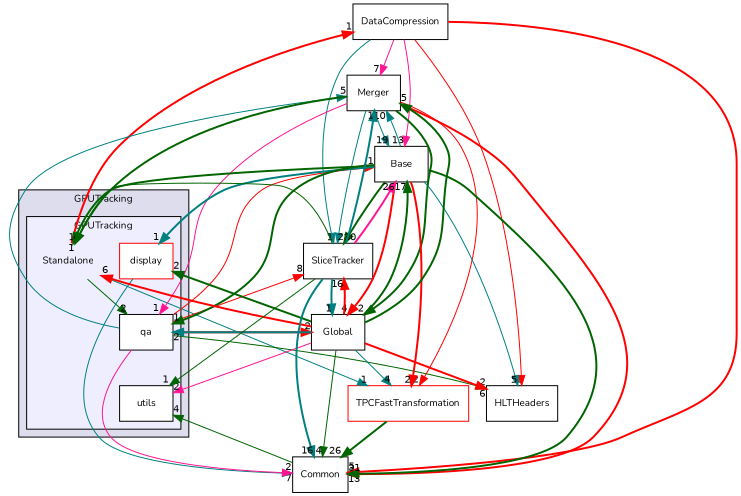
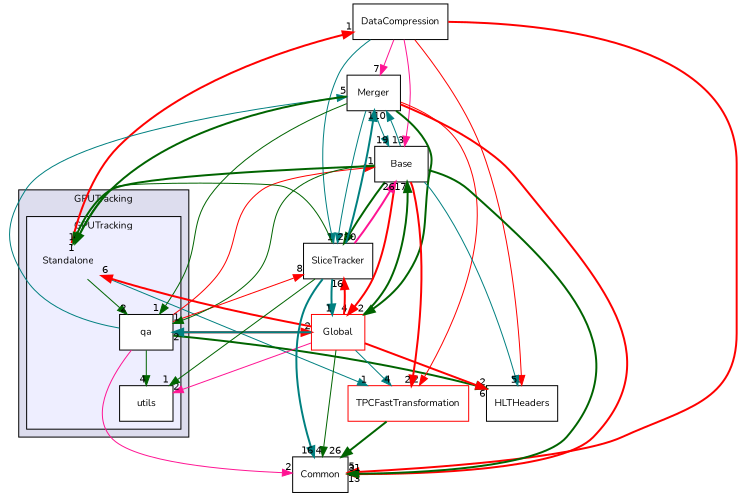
(241, 164) -> (241, 164)
(442, 224) -> none
(272, 232) -> (272, 232)
(146, 261) -> none
(338, 332) -> (338, 332)
(326, 355) -> (326, 355)
(237, 441) -> (146, 363)
